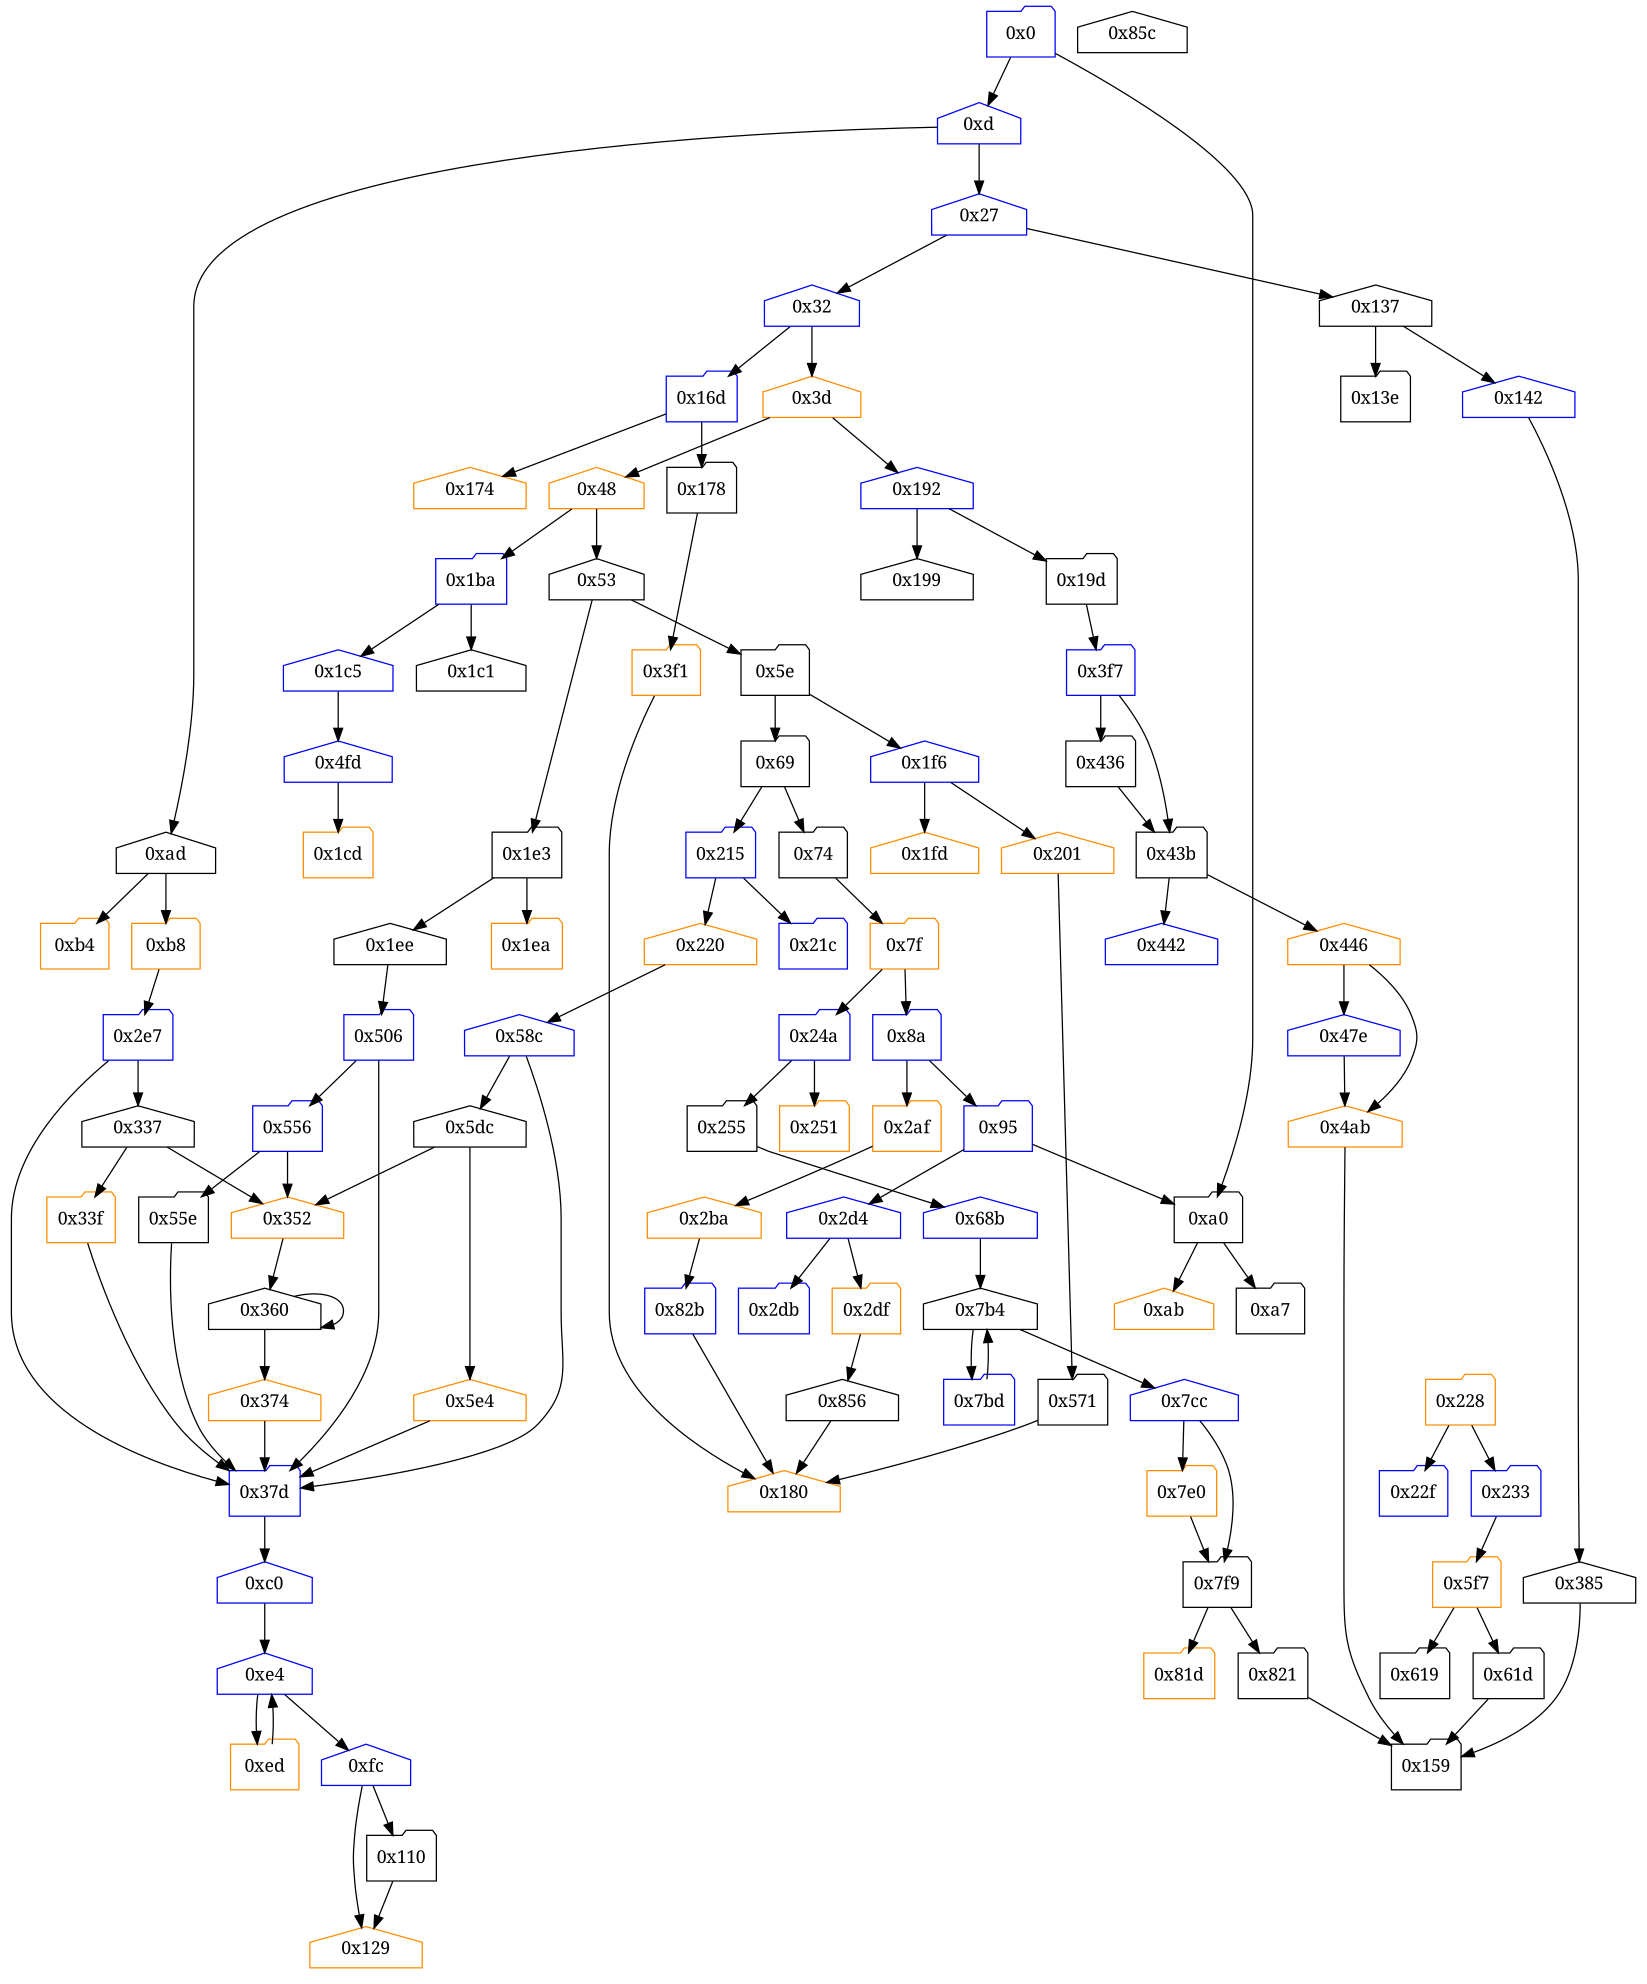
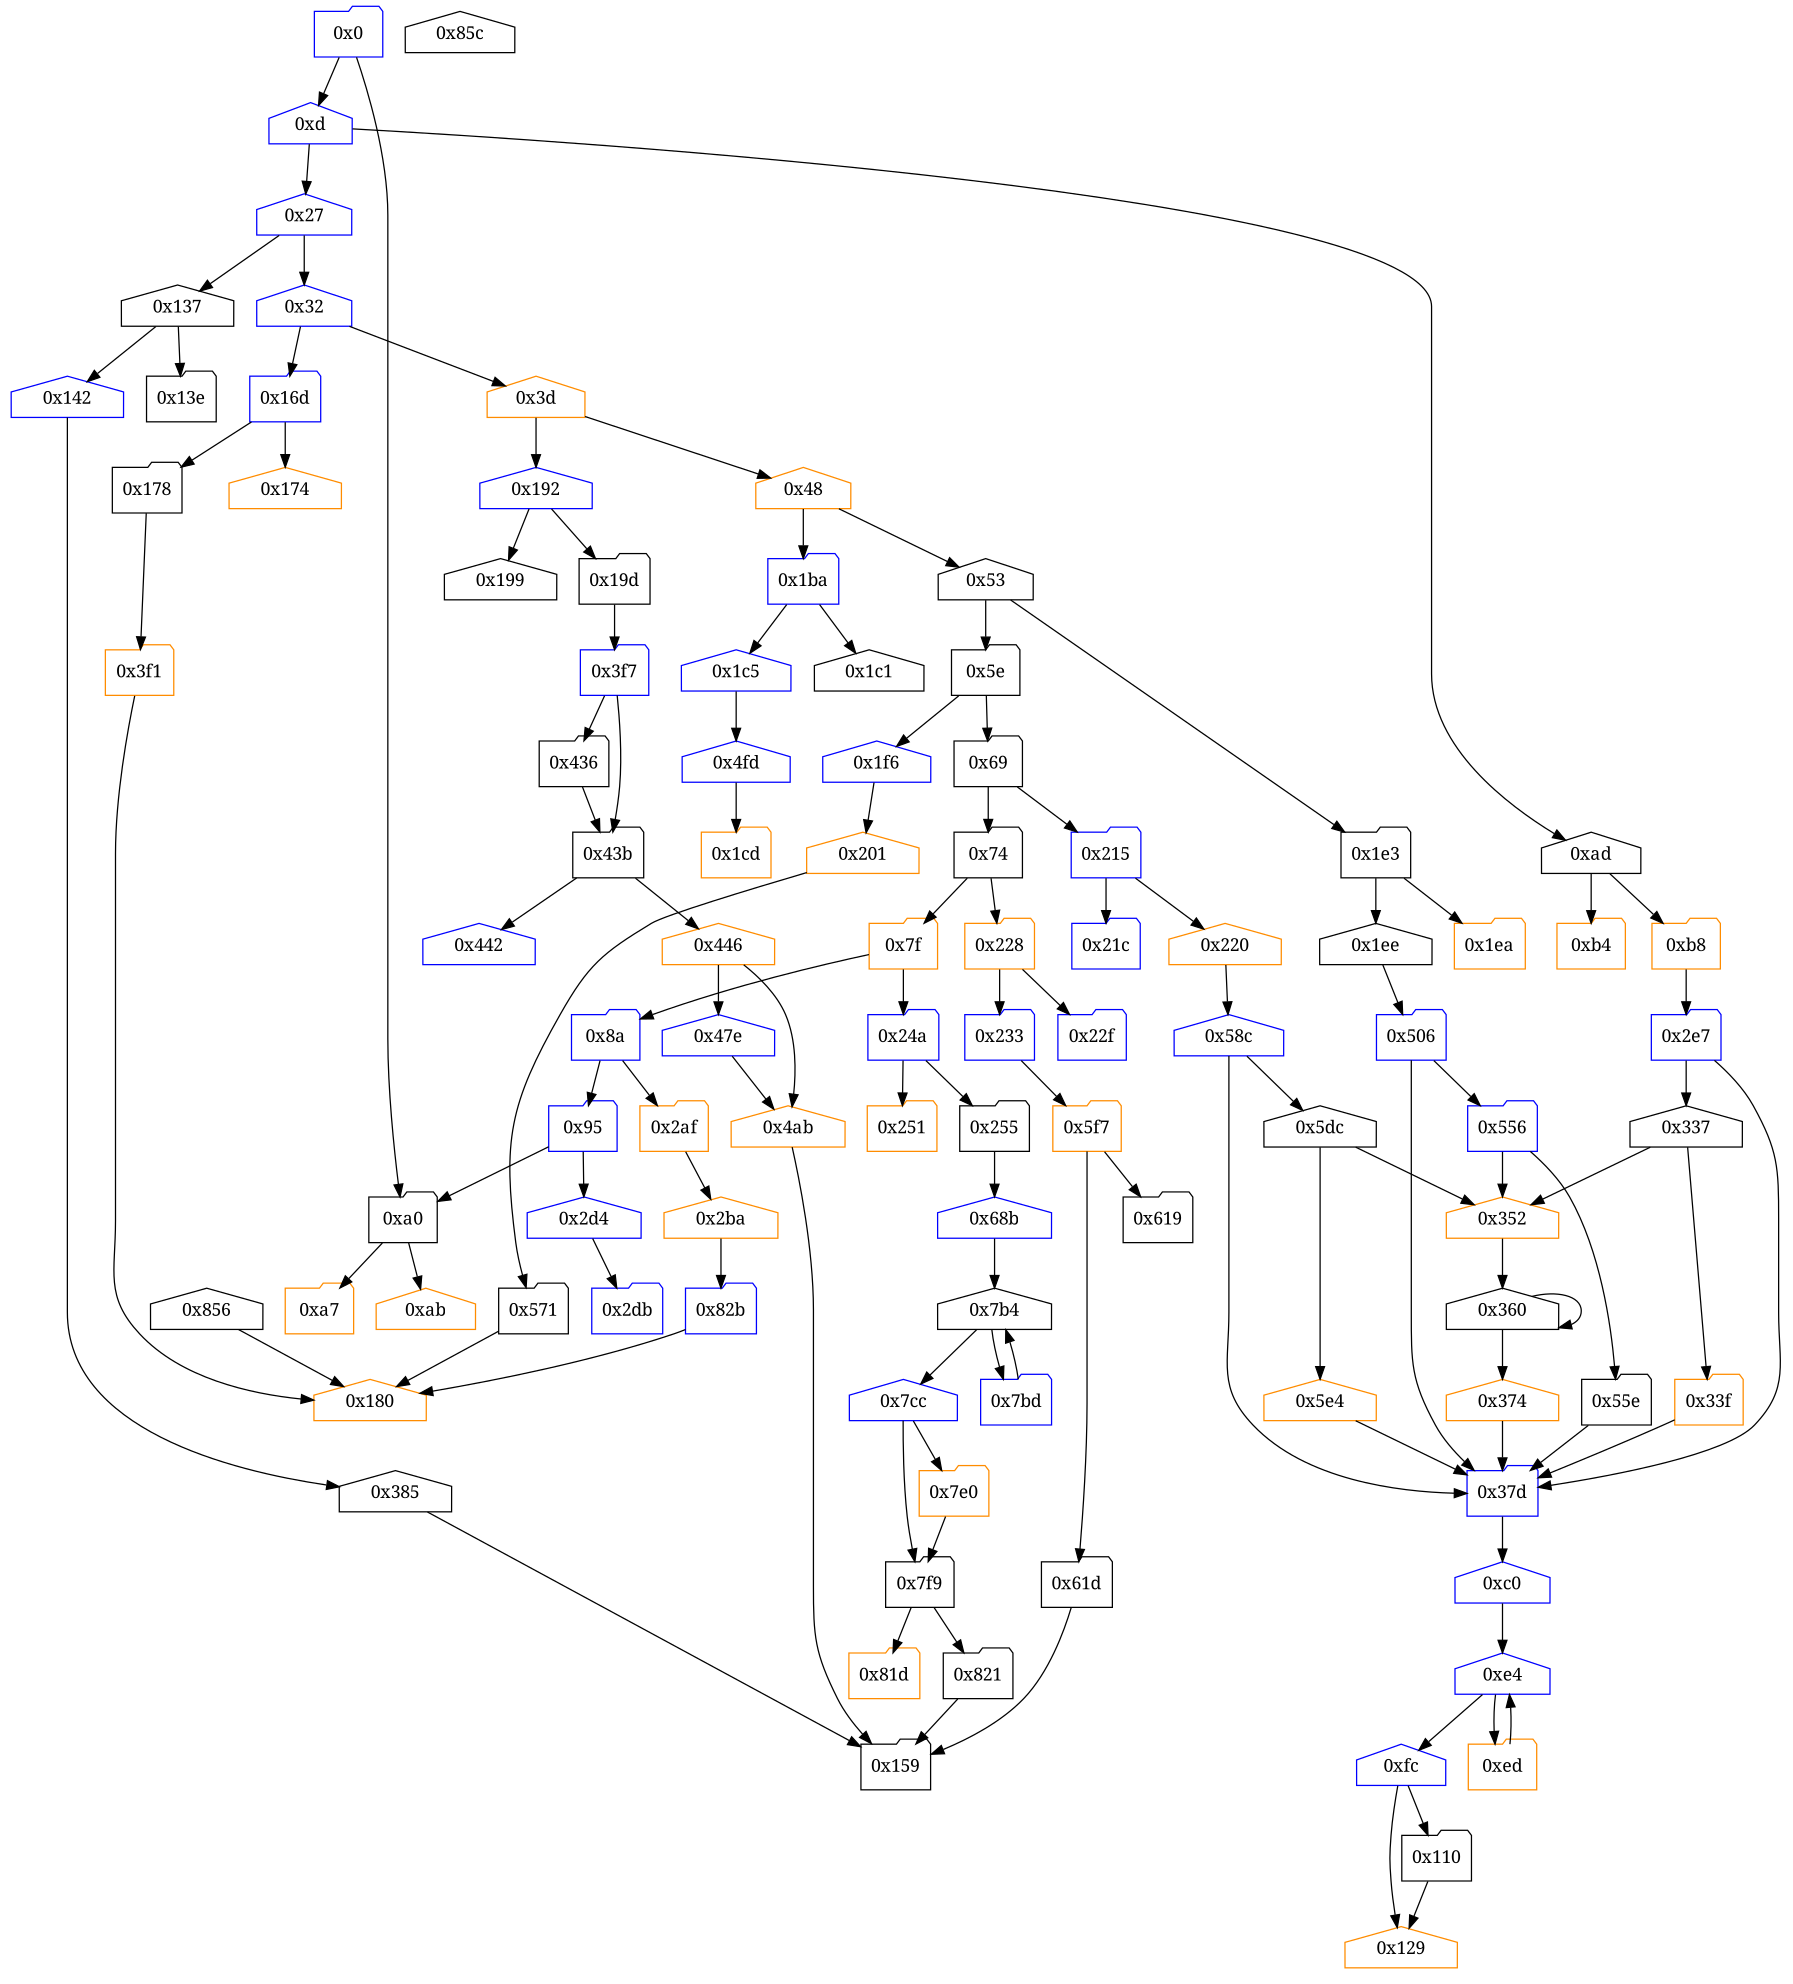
(925, 855) -> none
none -> (993, 894)
(866, 1311) -> none
(1270, 1311) -> (319, 1311)
